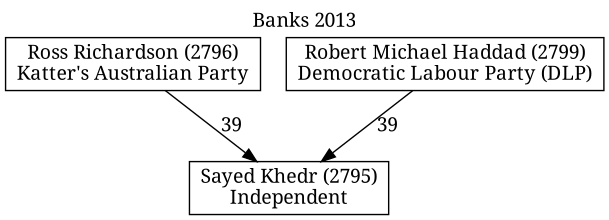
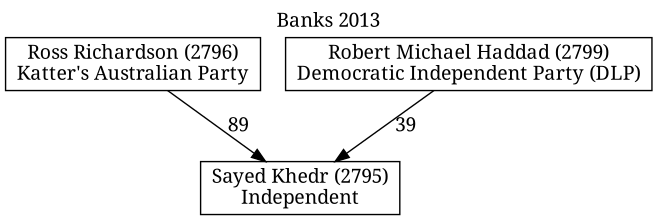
(445, 64) -> (469, 64)
(232, 126) -> (239, 126)
